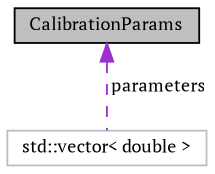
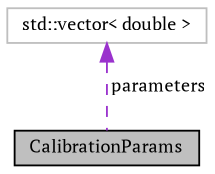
(107, 96) -> (107, 96)
